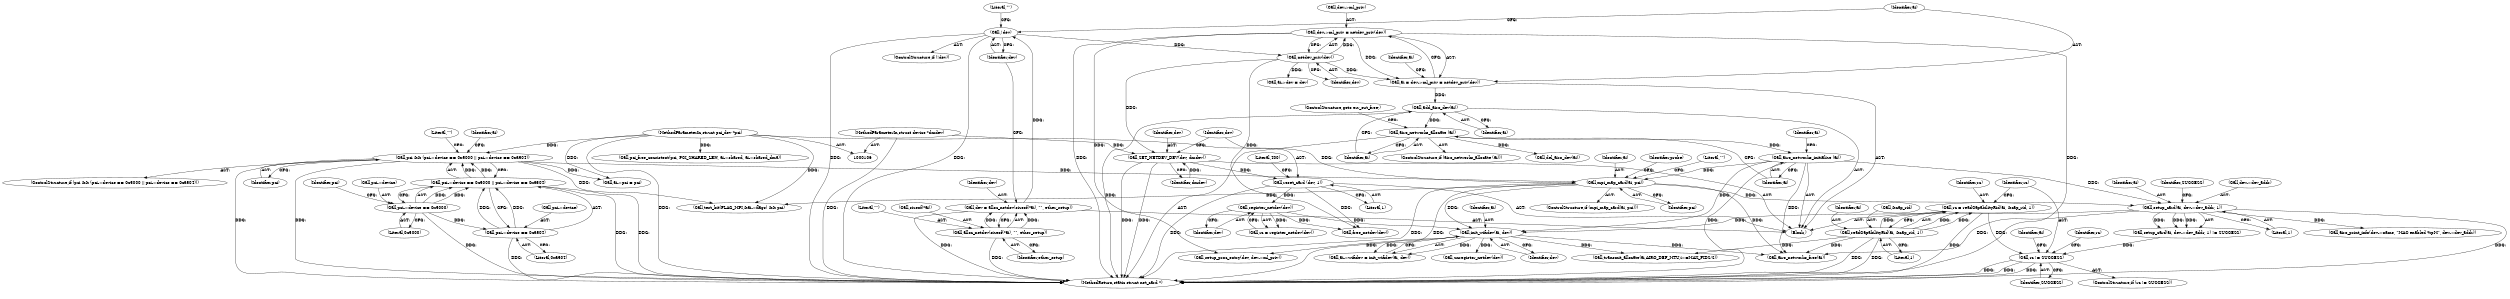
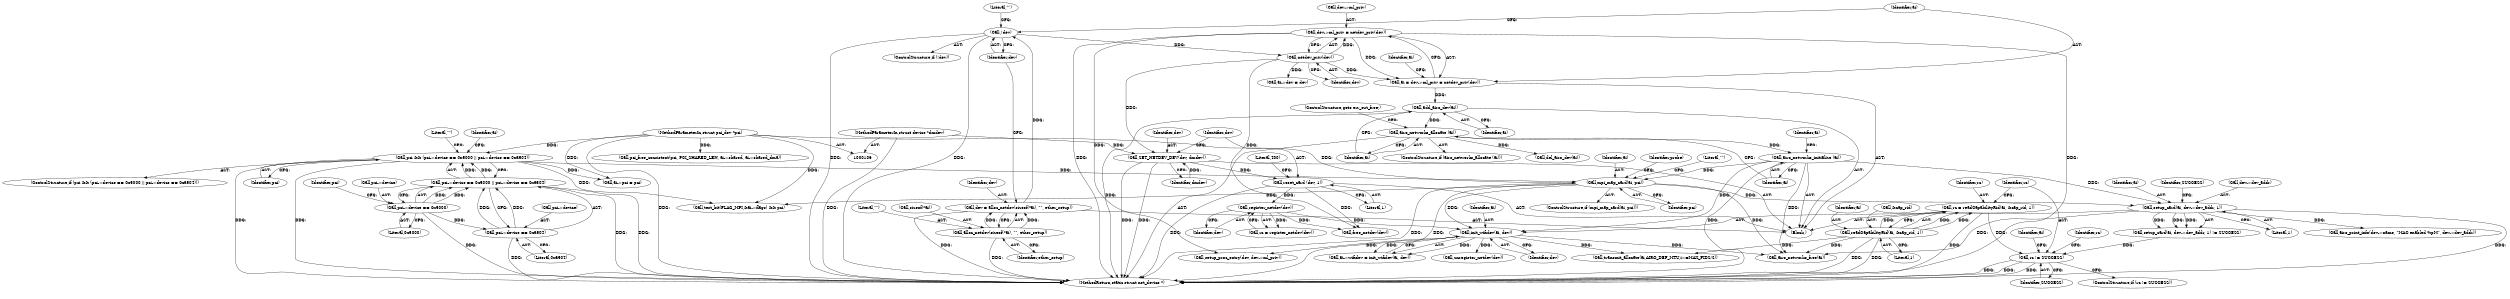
(1741, 220) -> (1741, 220)
(2098, 270) -> (2098, 270)
(1122, 283) -> (1122, 283)
